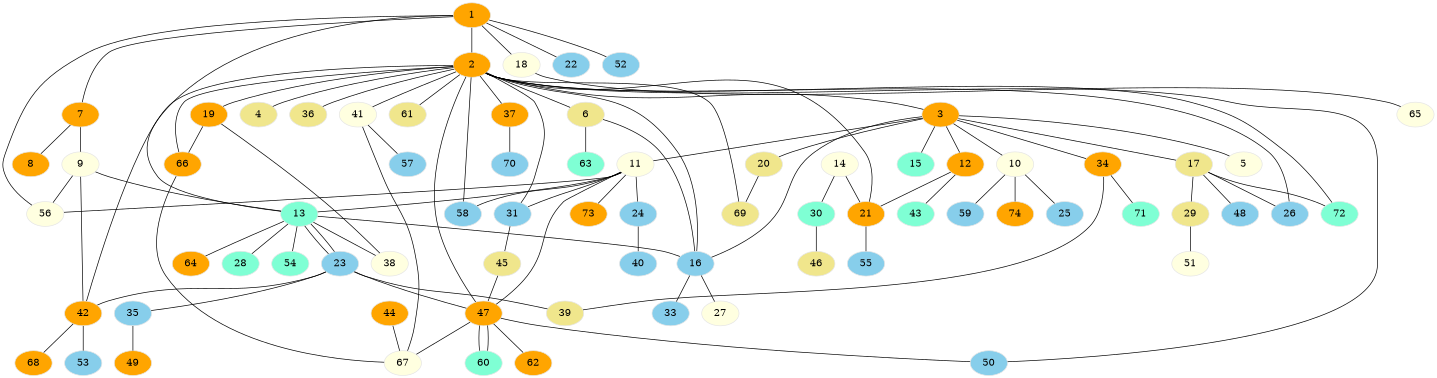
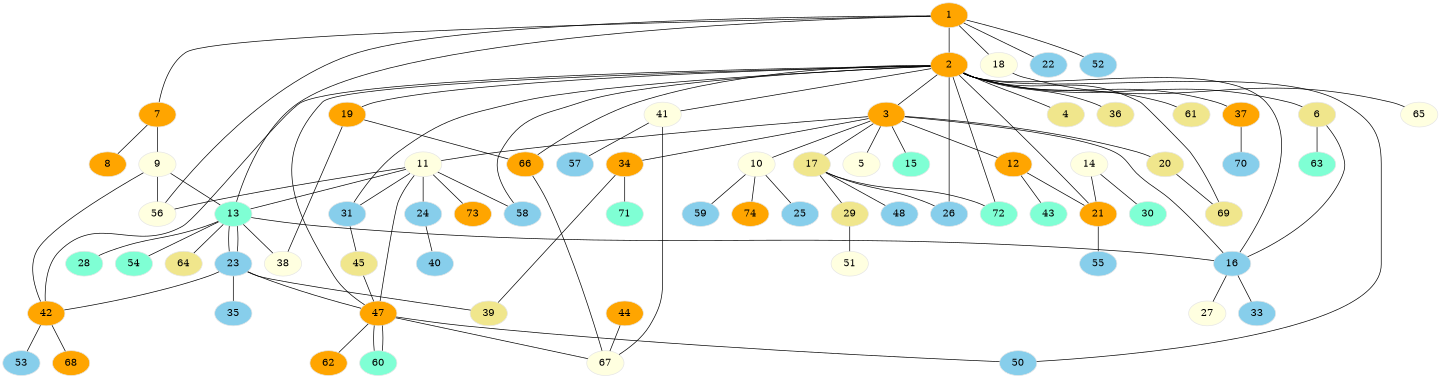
(191, 264) -> (184, 264)
(816, 264) -> none
(133, 363) -> none
